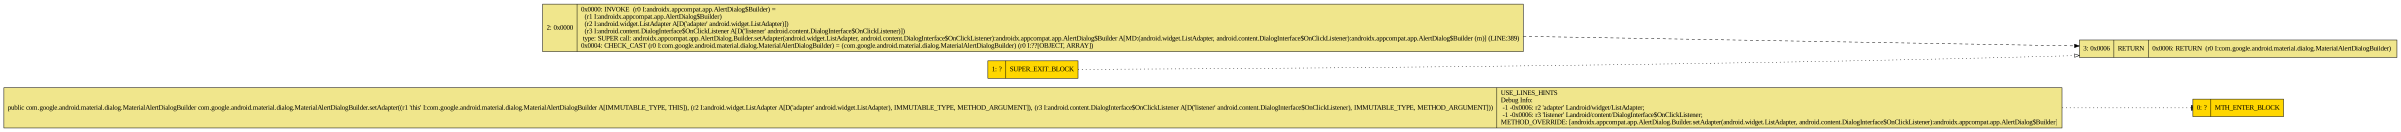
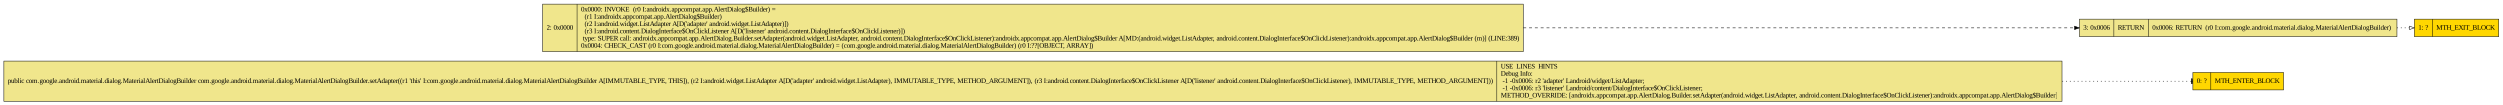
(1576, 65) -> (2403, 28)
(1042, 69) -> (2466, 28)
